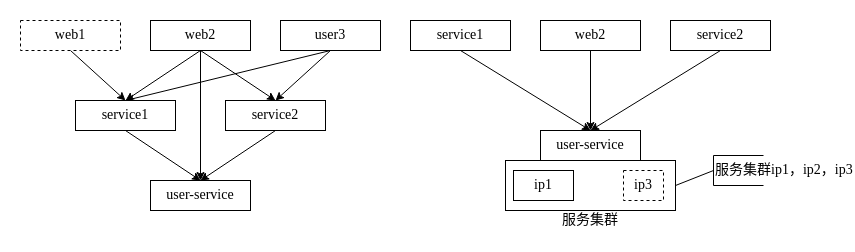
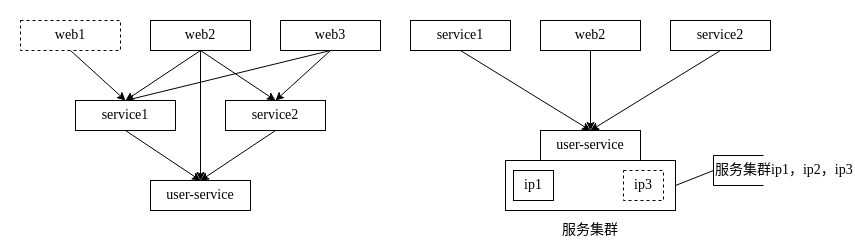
(331, 36) -> (331, 36)
(544, 186) -> (534, 186)
(591, 221) -> (591, 231)
